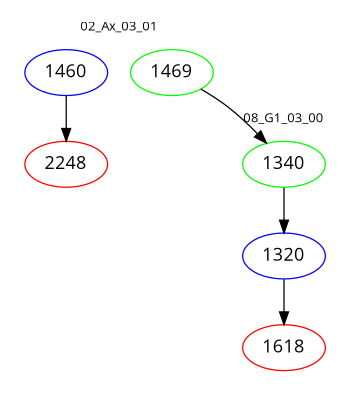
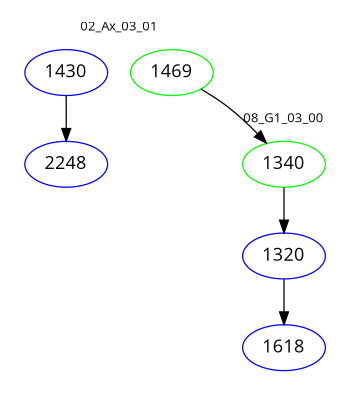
(66, 73) -> (66, 73)
(66, 164) -> (66, 164)
(284, 348) -> (284, 348)
